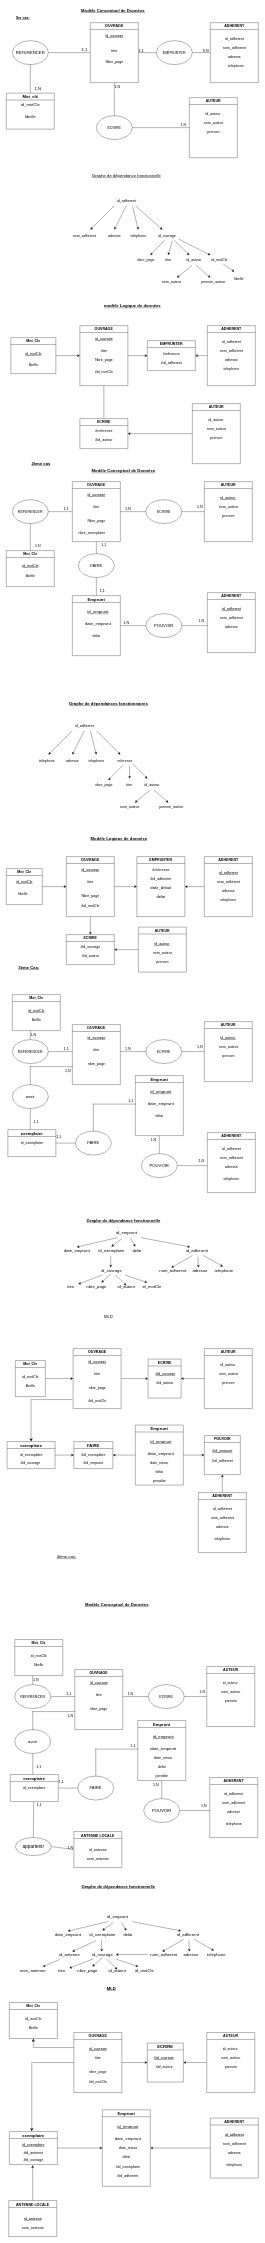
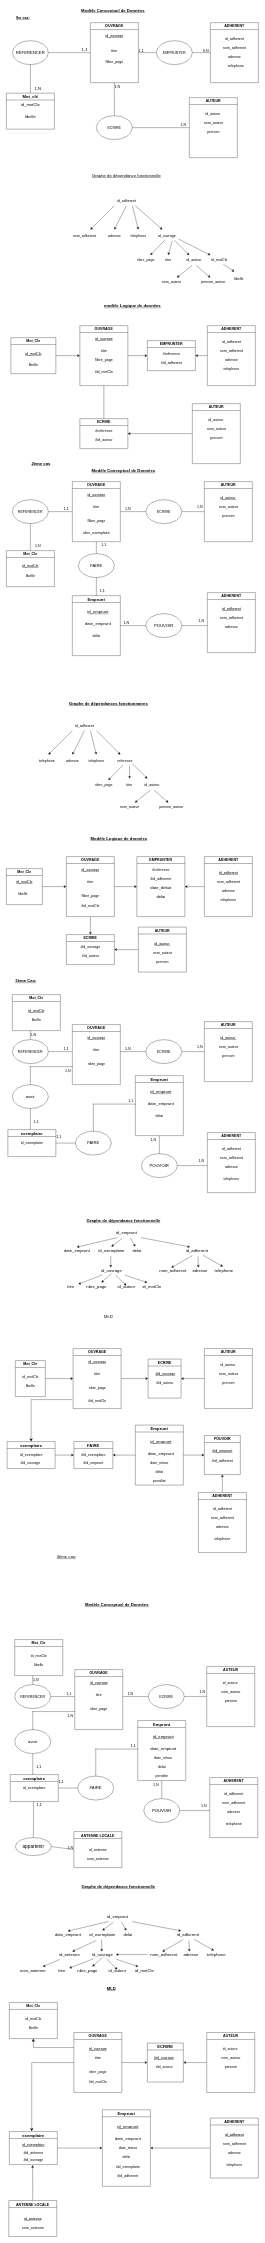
(92, 533) -> (96, 533)
(29, 968) -> (26, 981)
